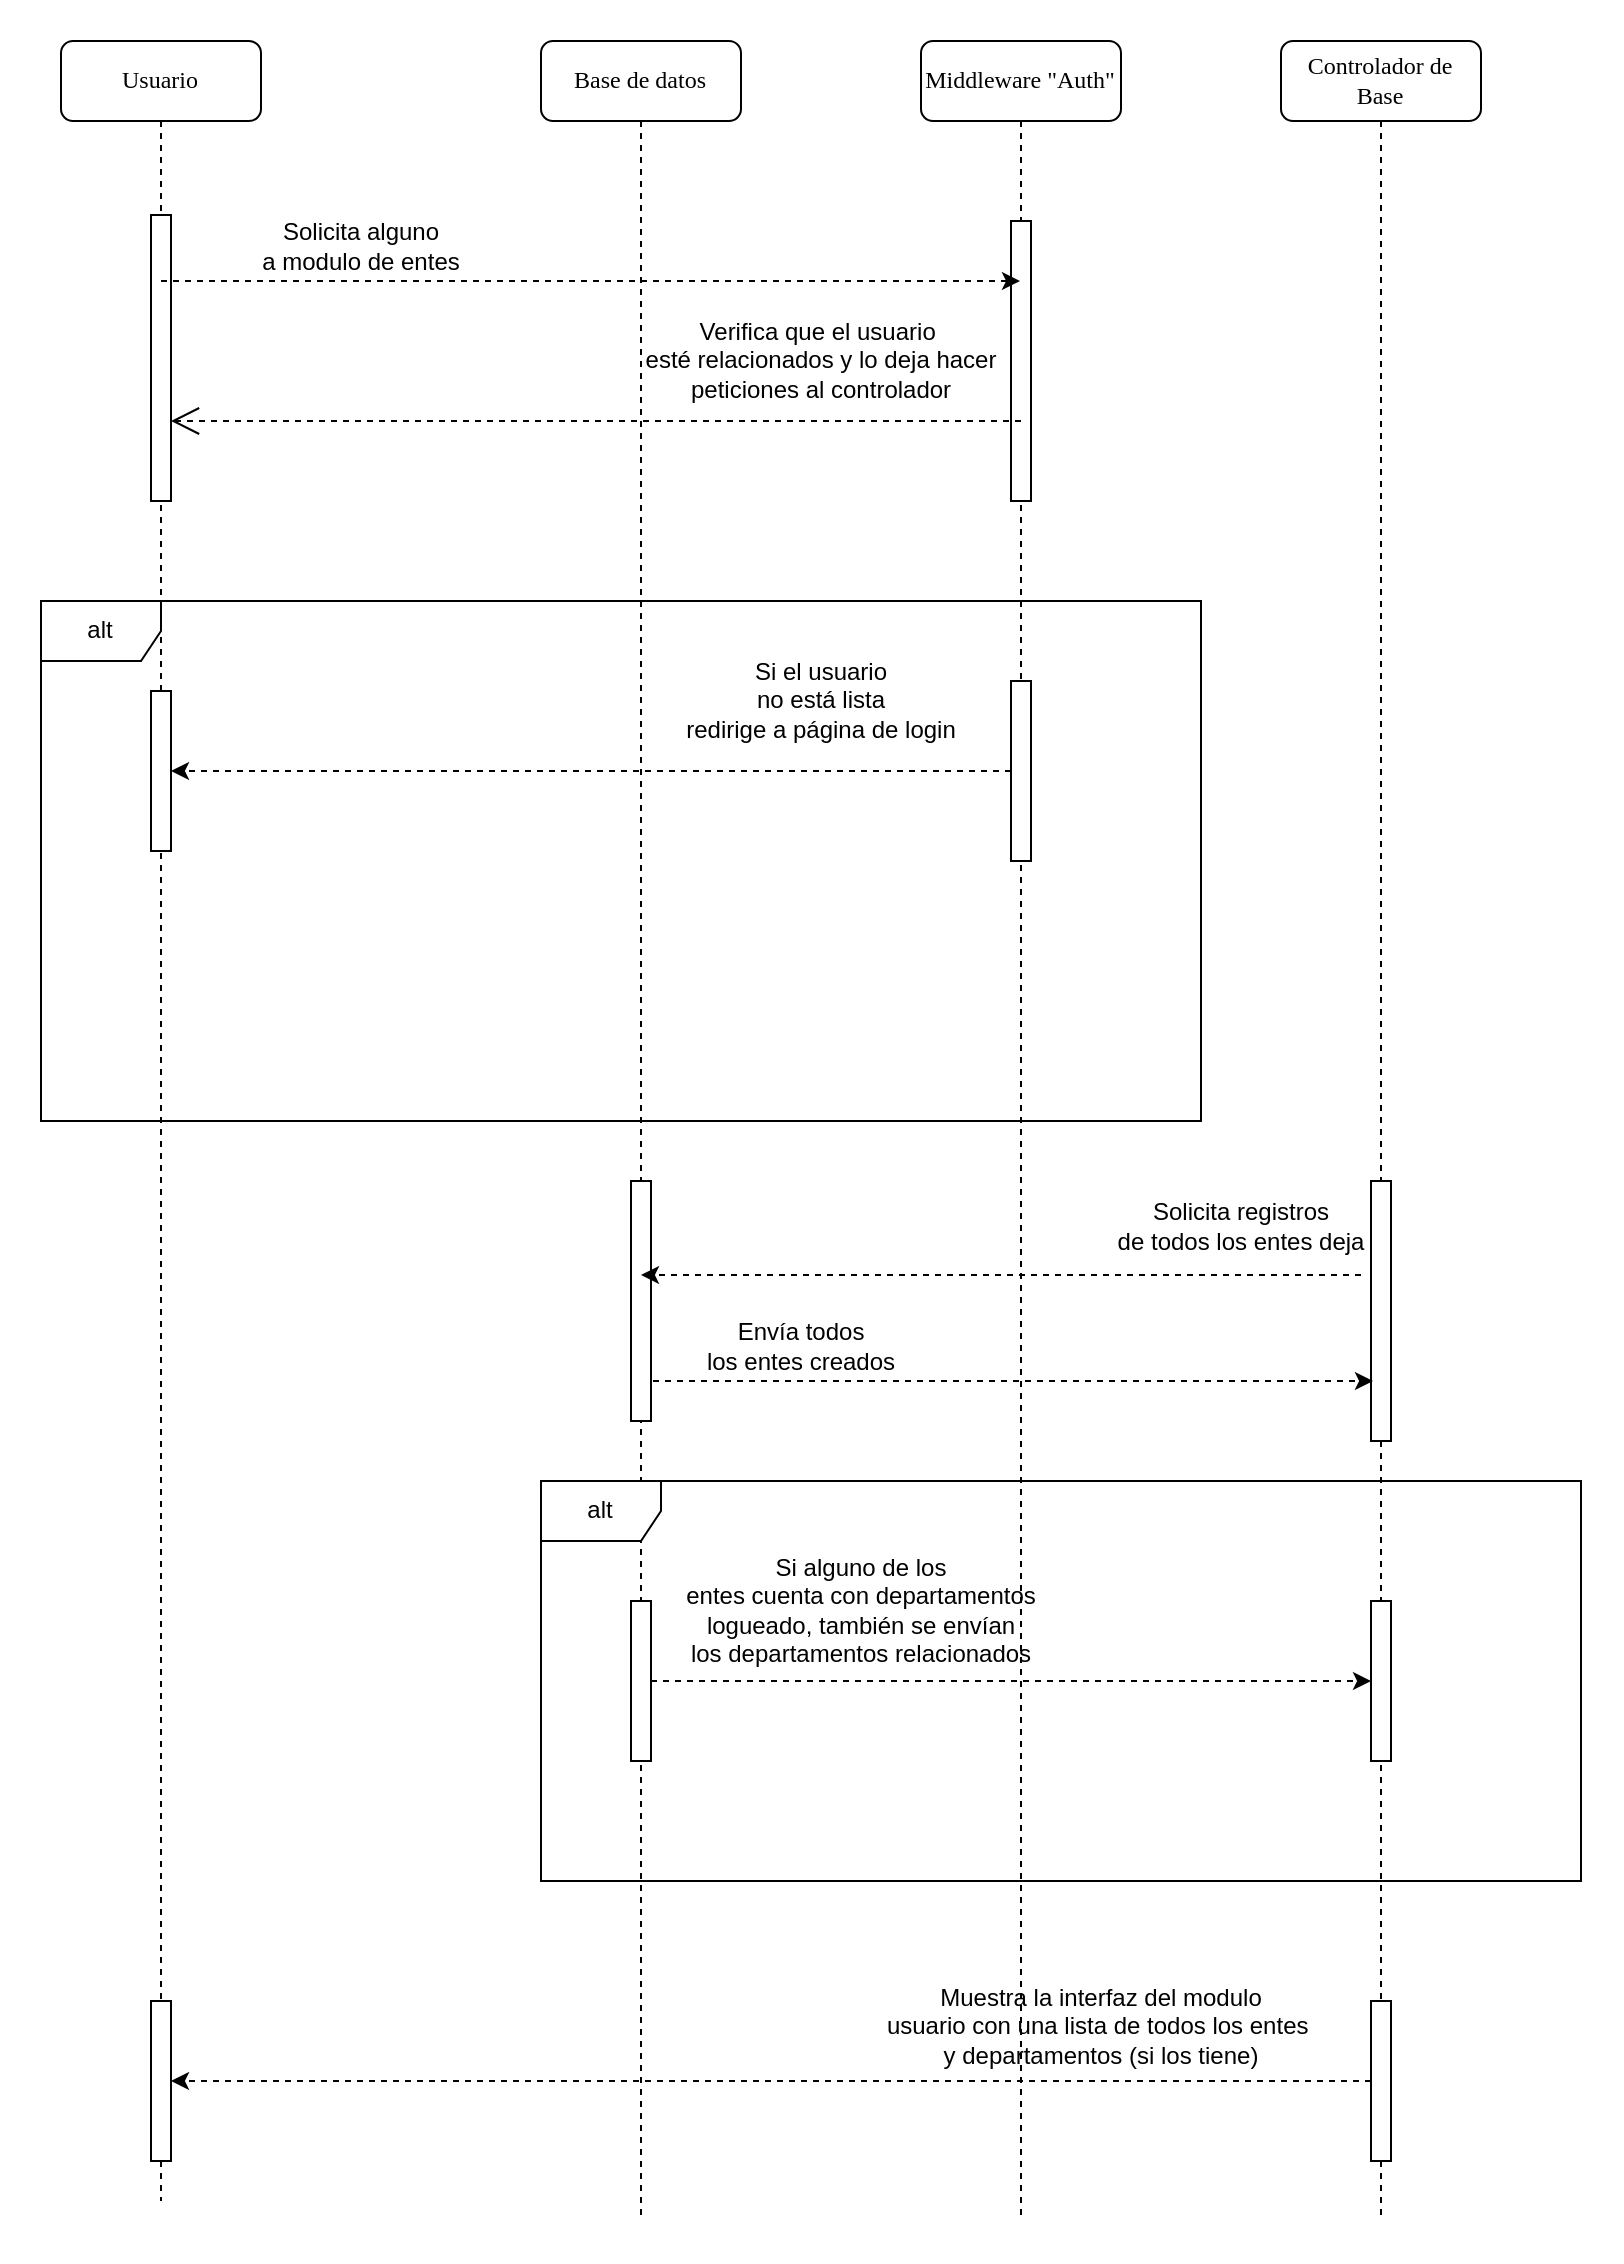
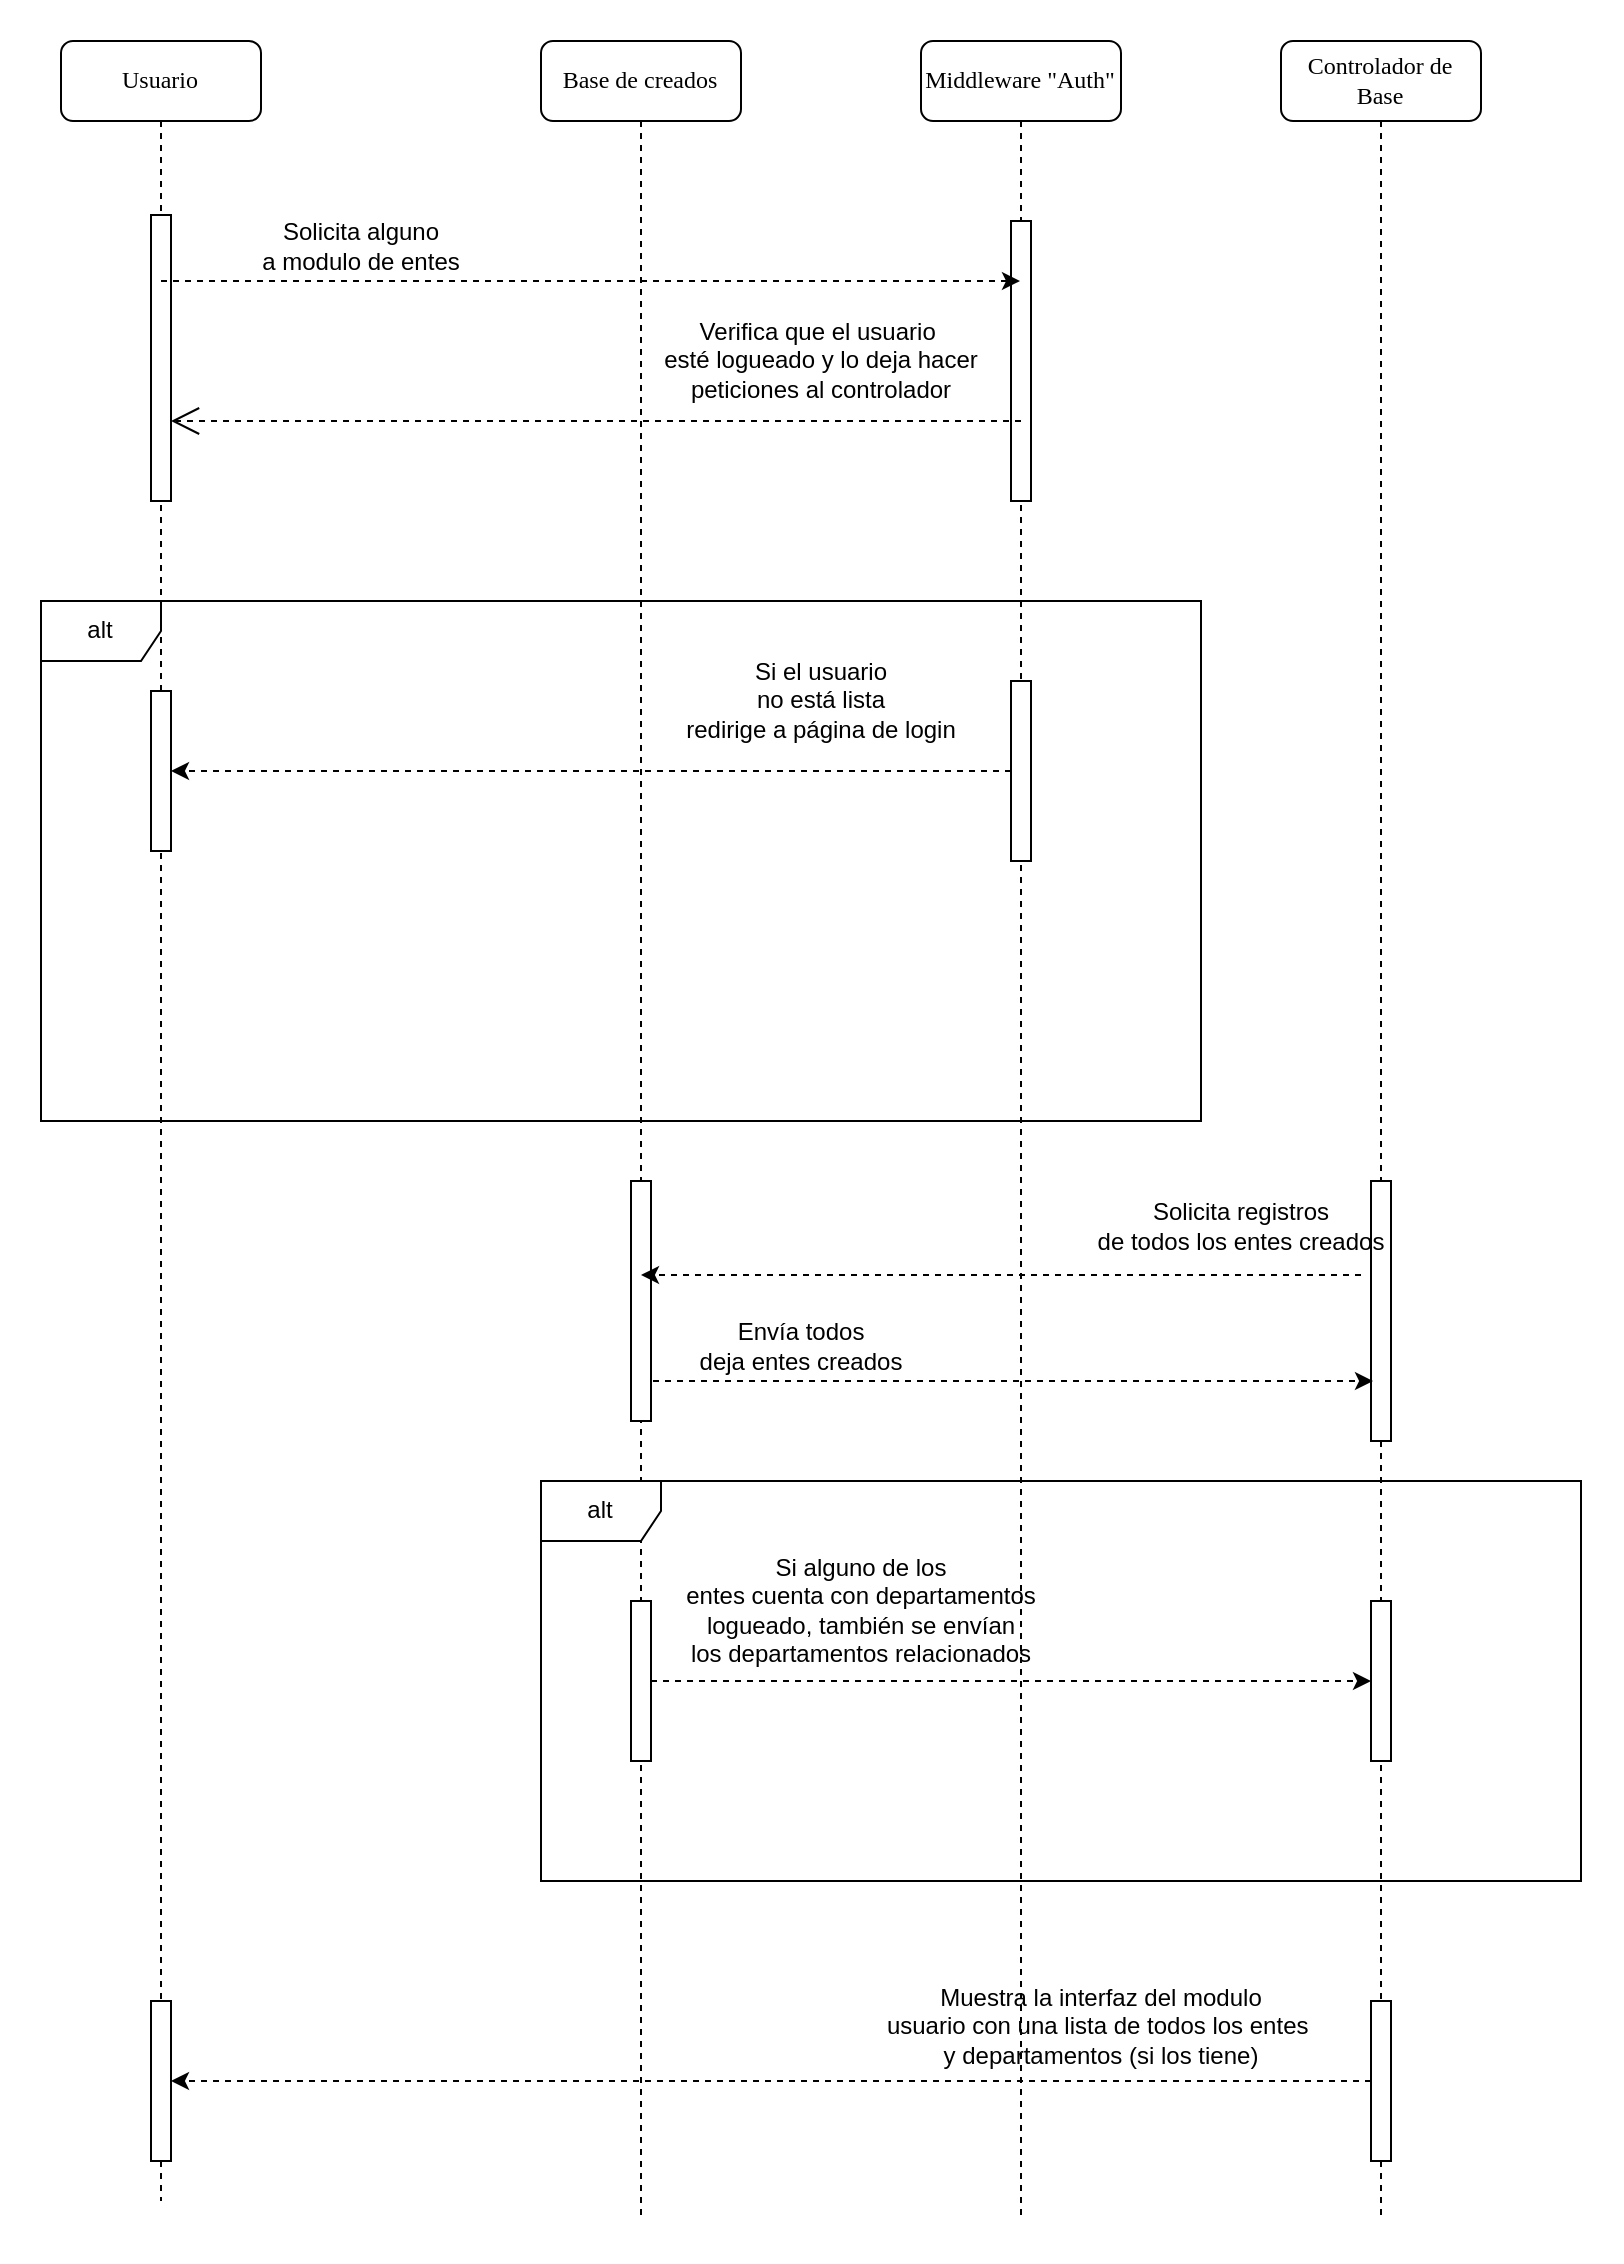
(641, 81) -> (641, 81)
(822, 361) -> (822, 361)
(1242, 1227) -> (1242, 1227)
(802, 1347) -> (802, 1347)
